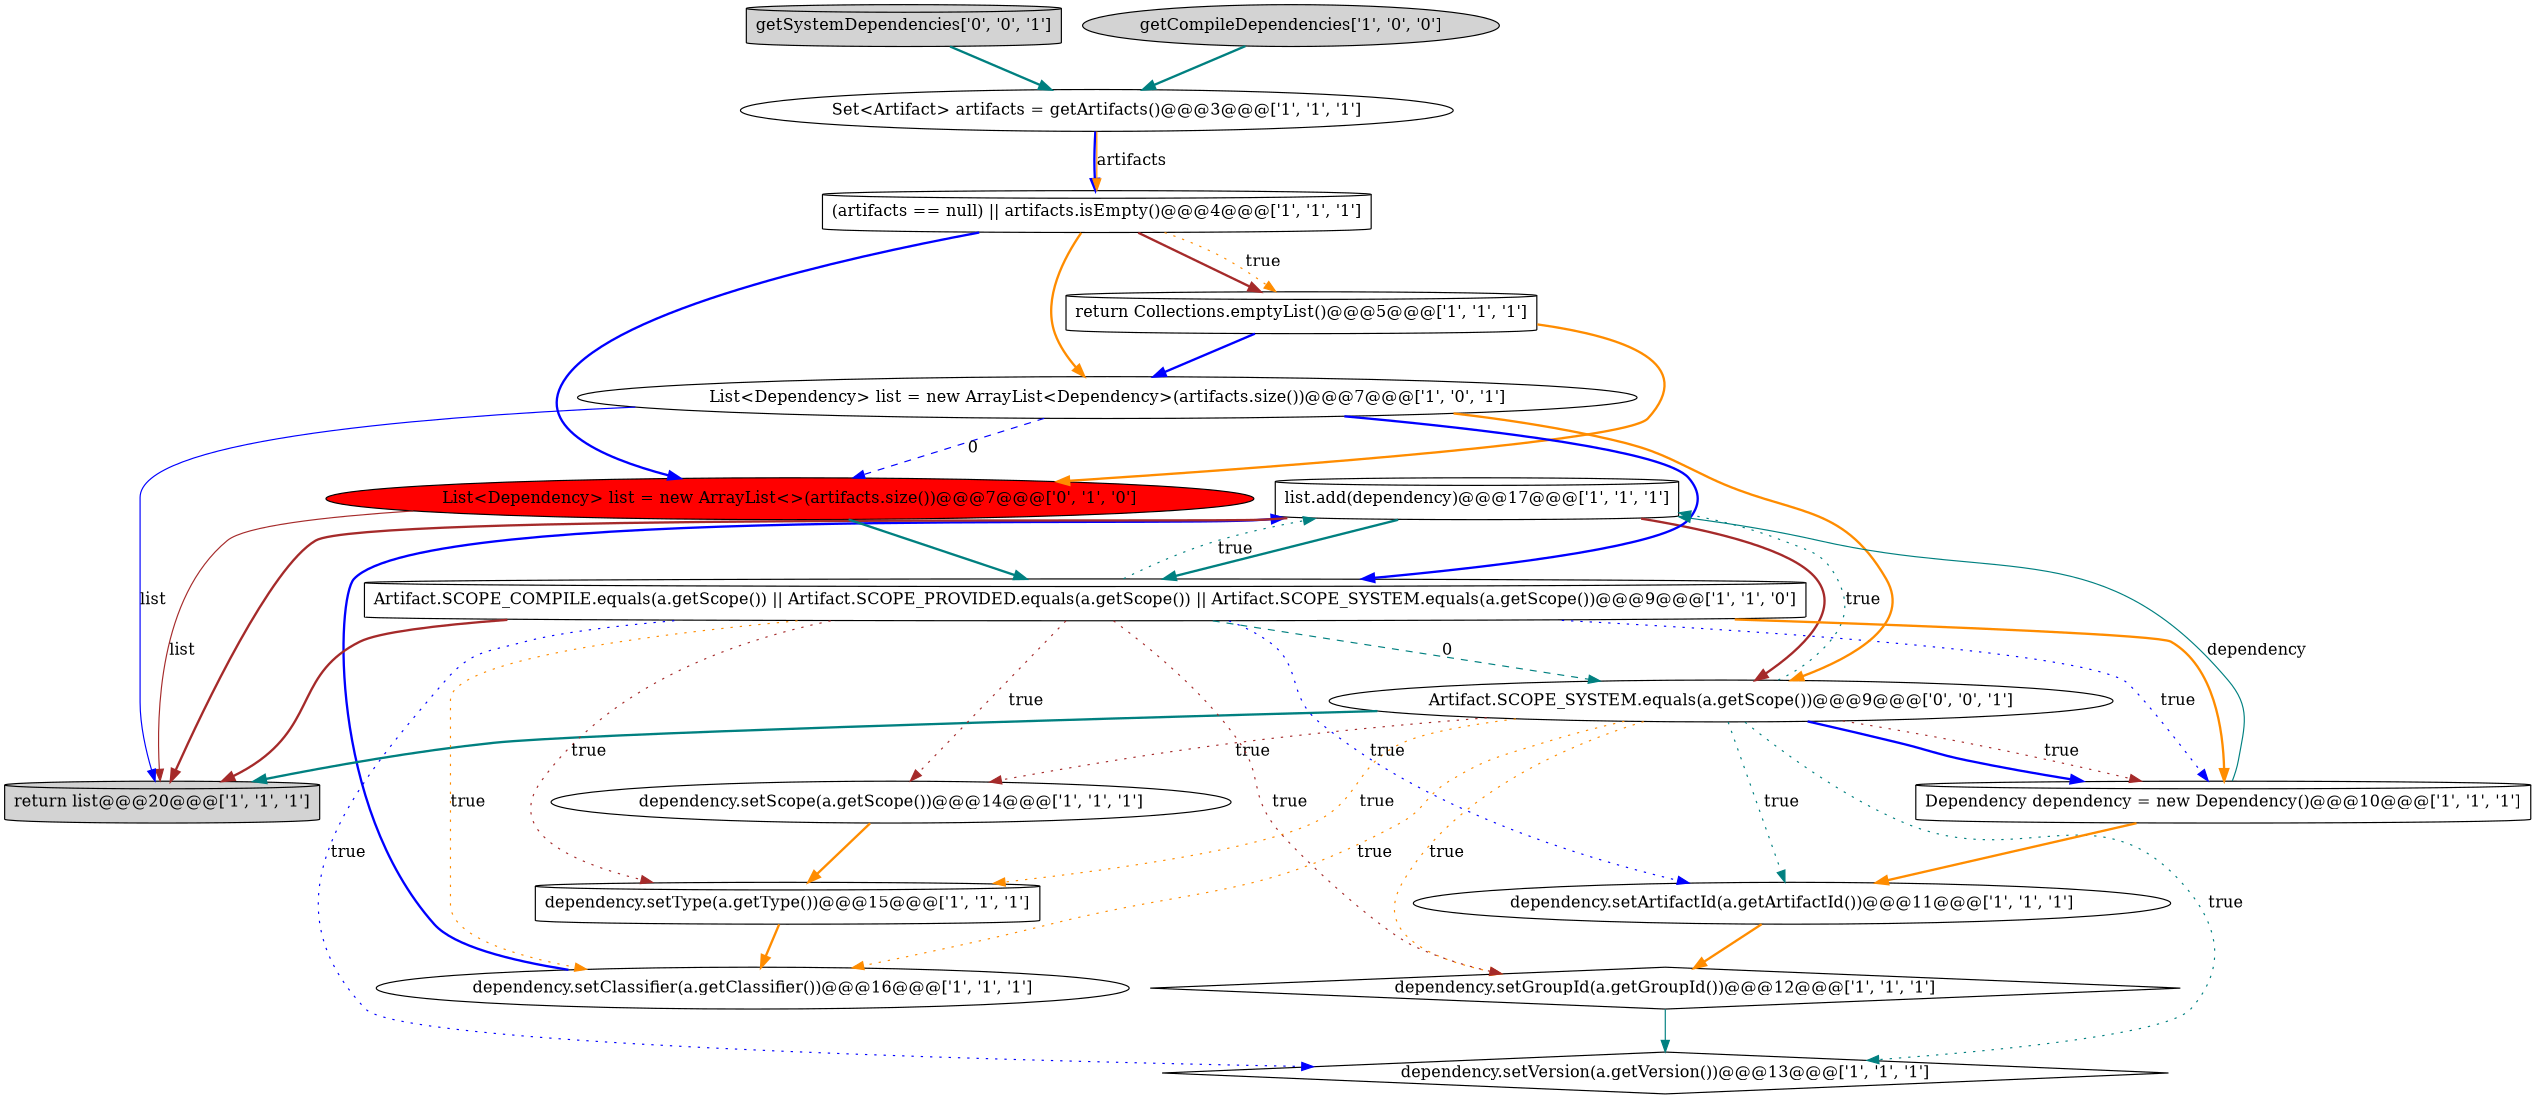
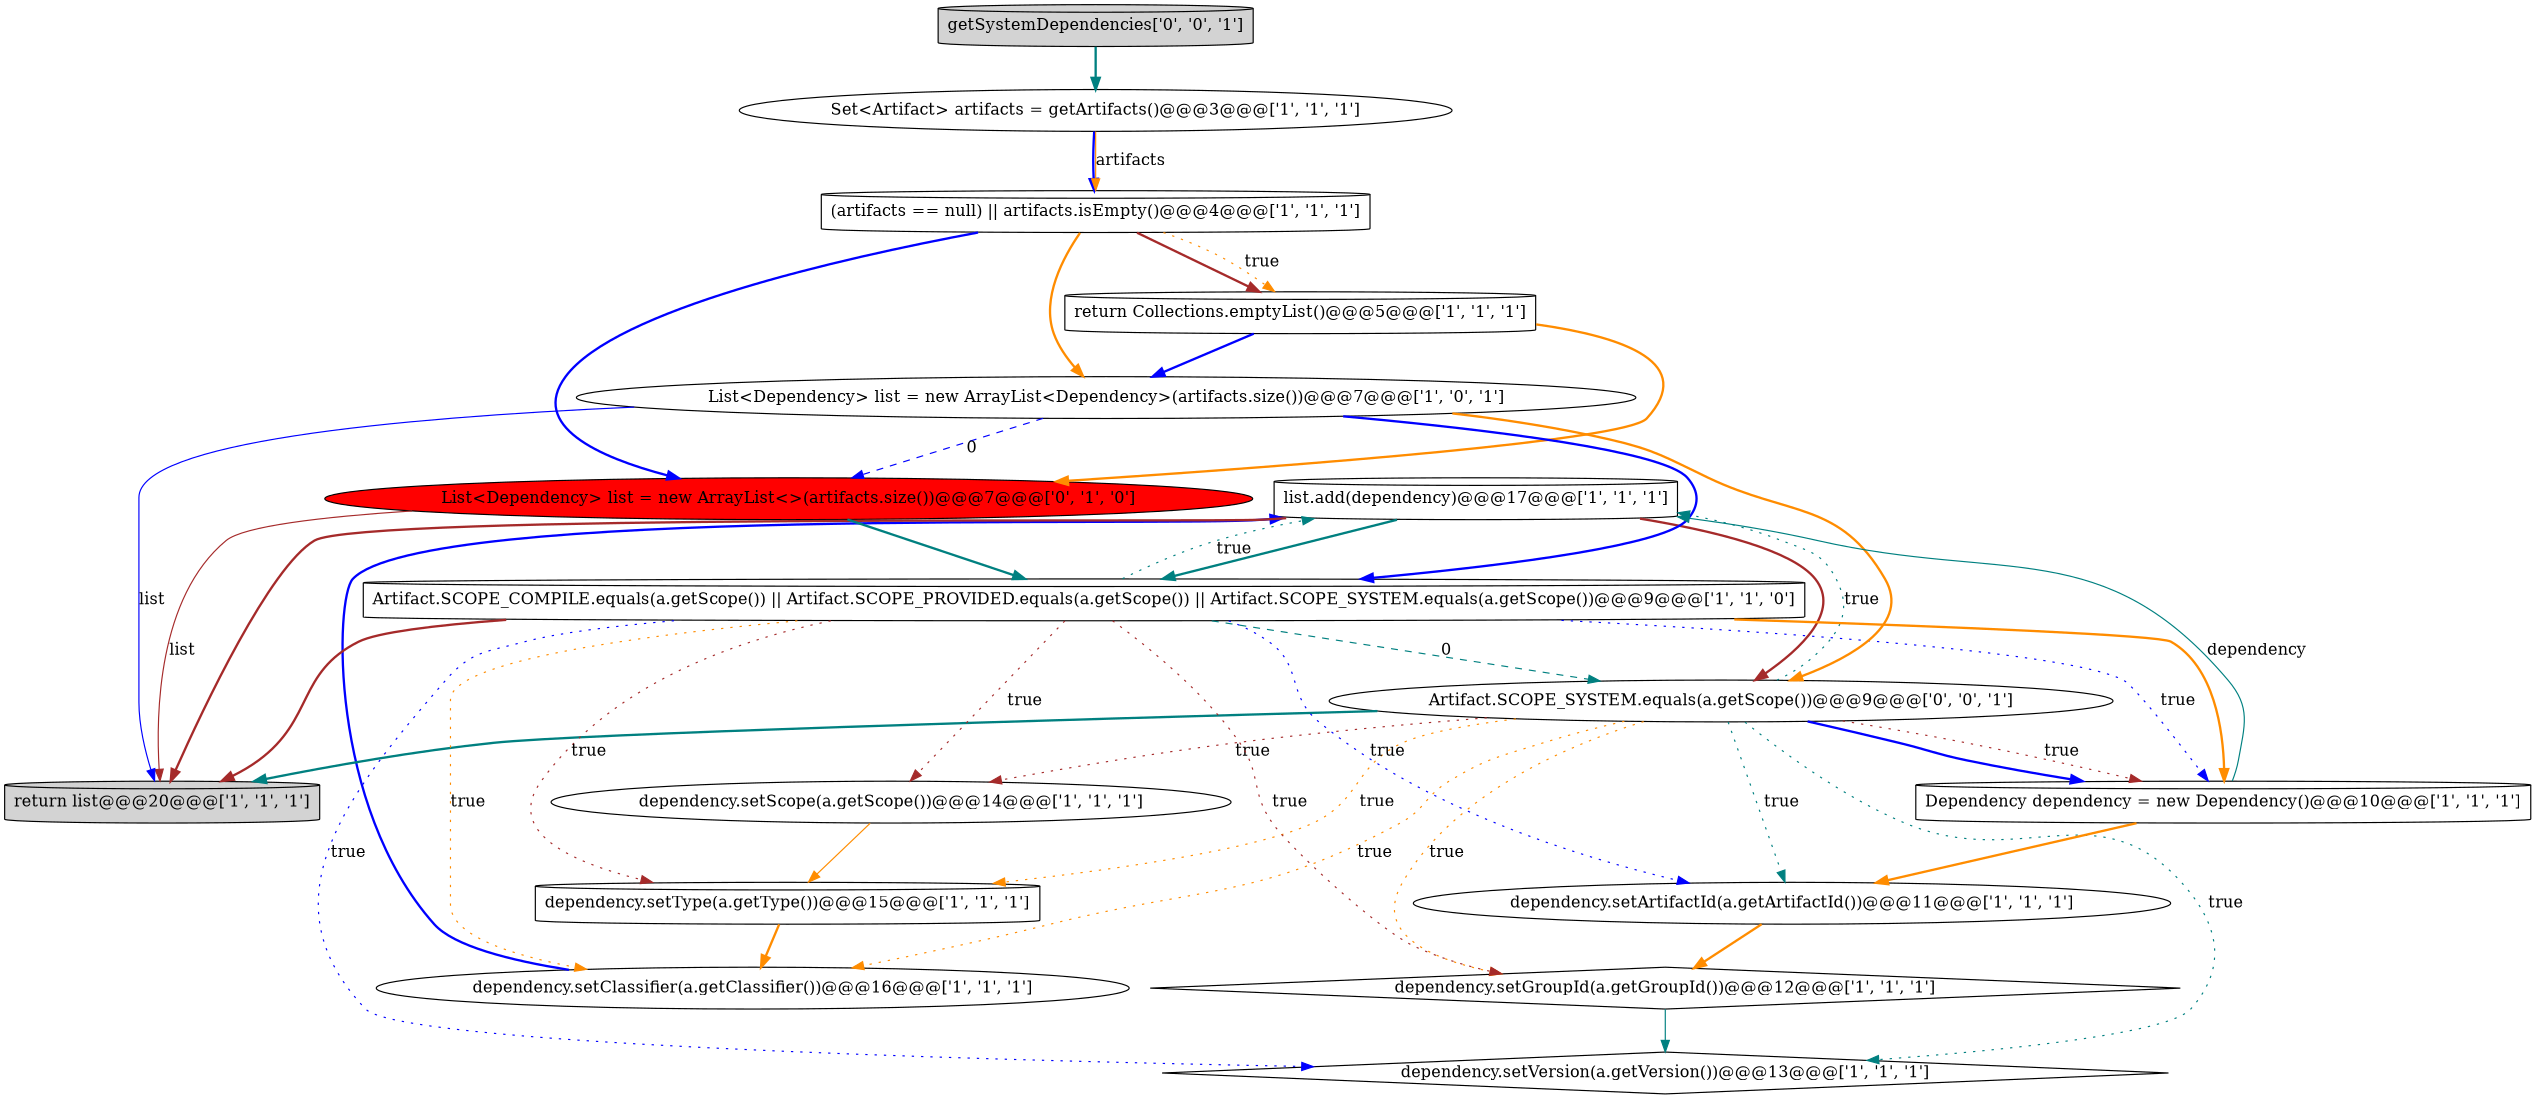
(1291, 26) -> none
(844, 849) -> (844, 849)
